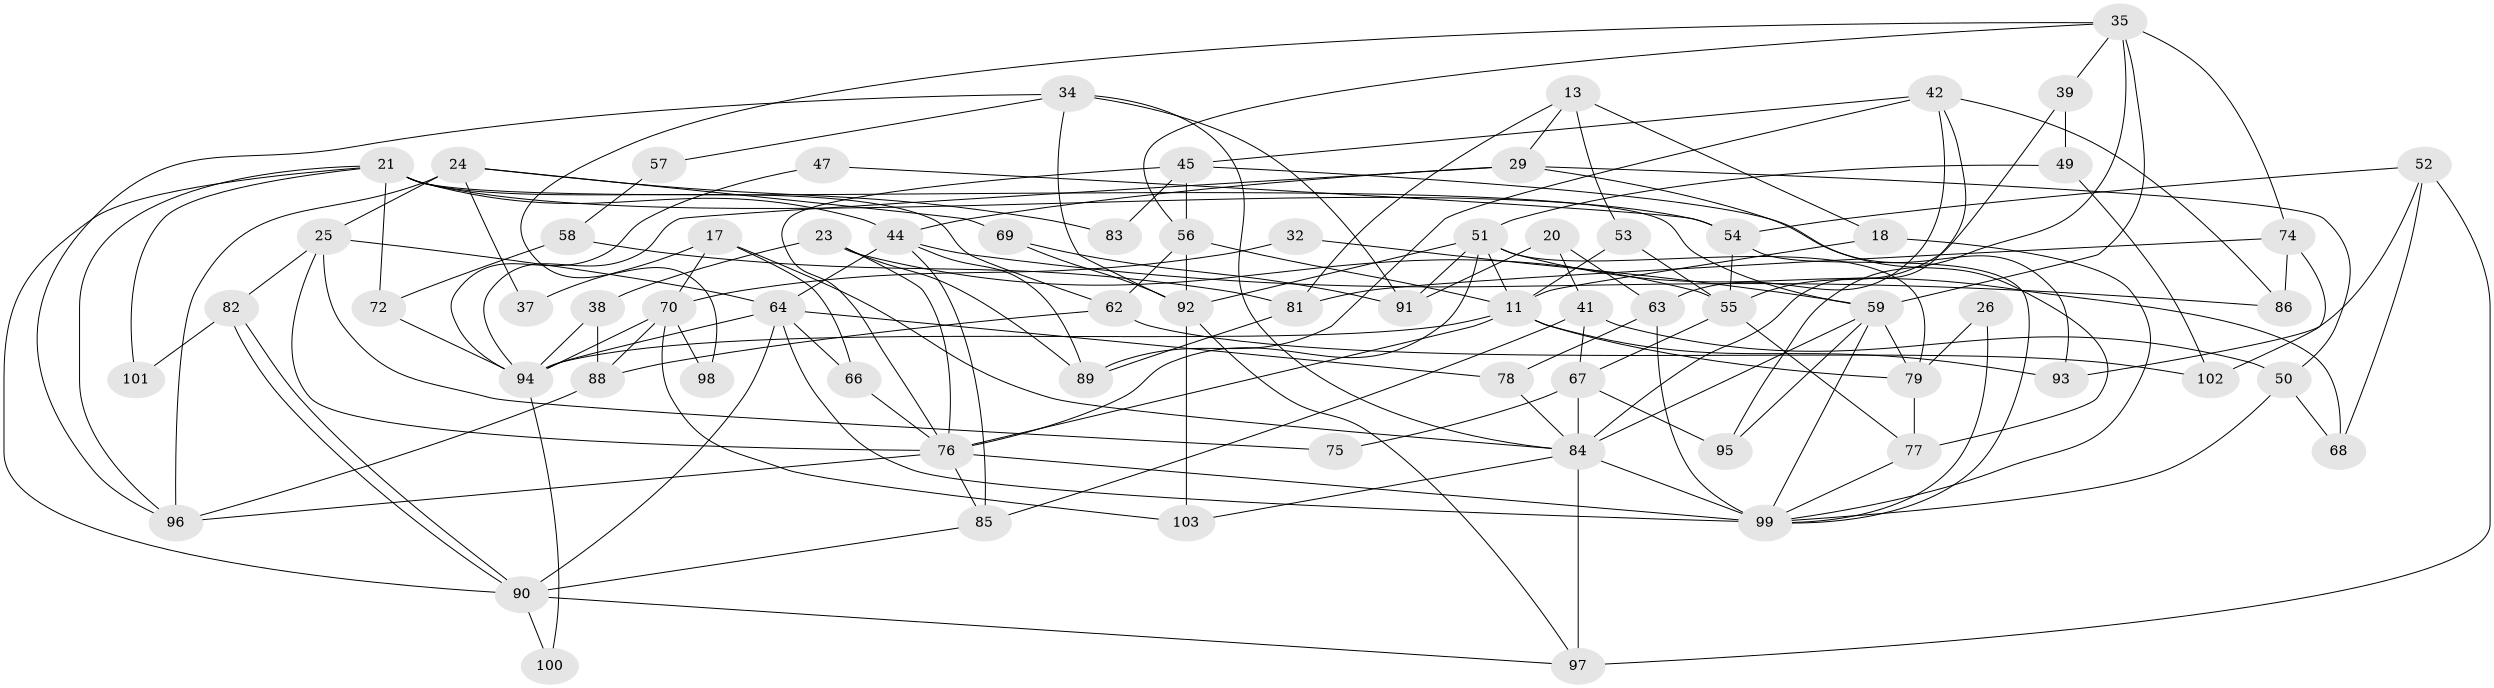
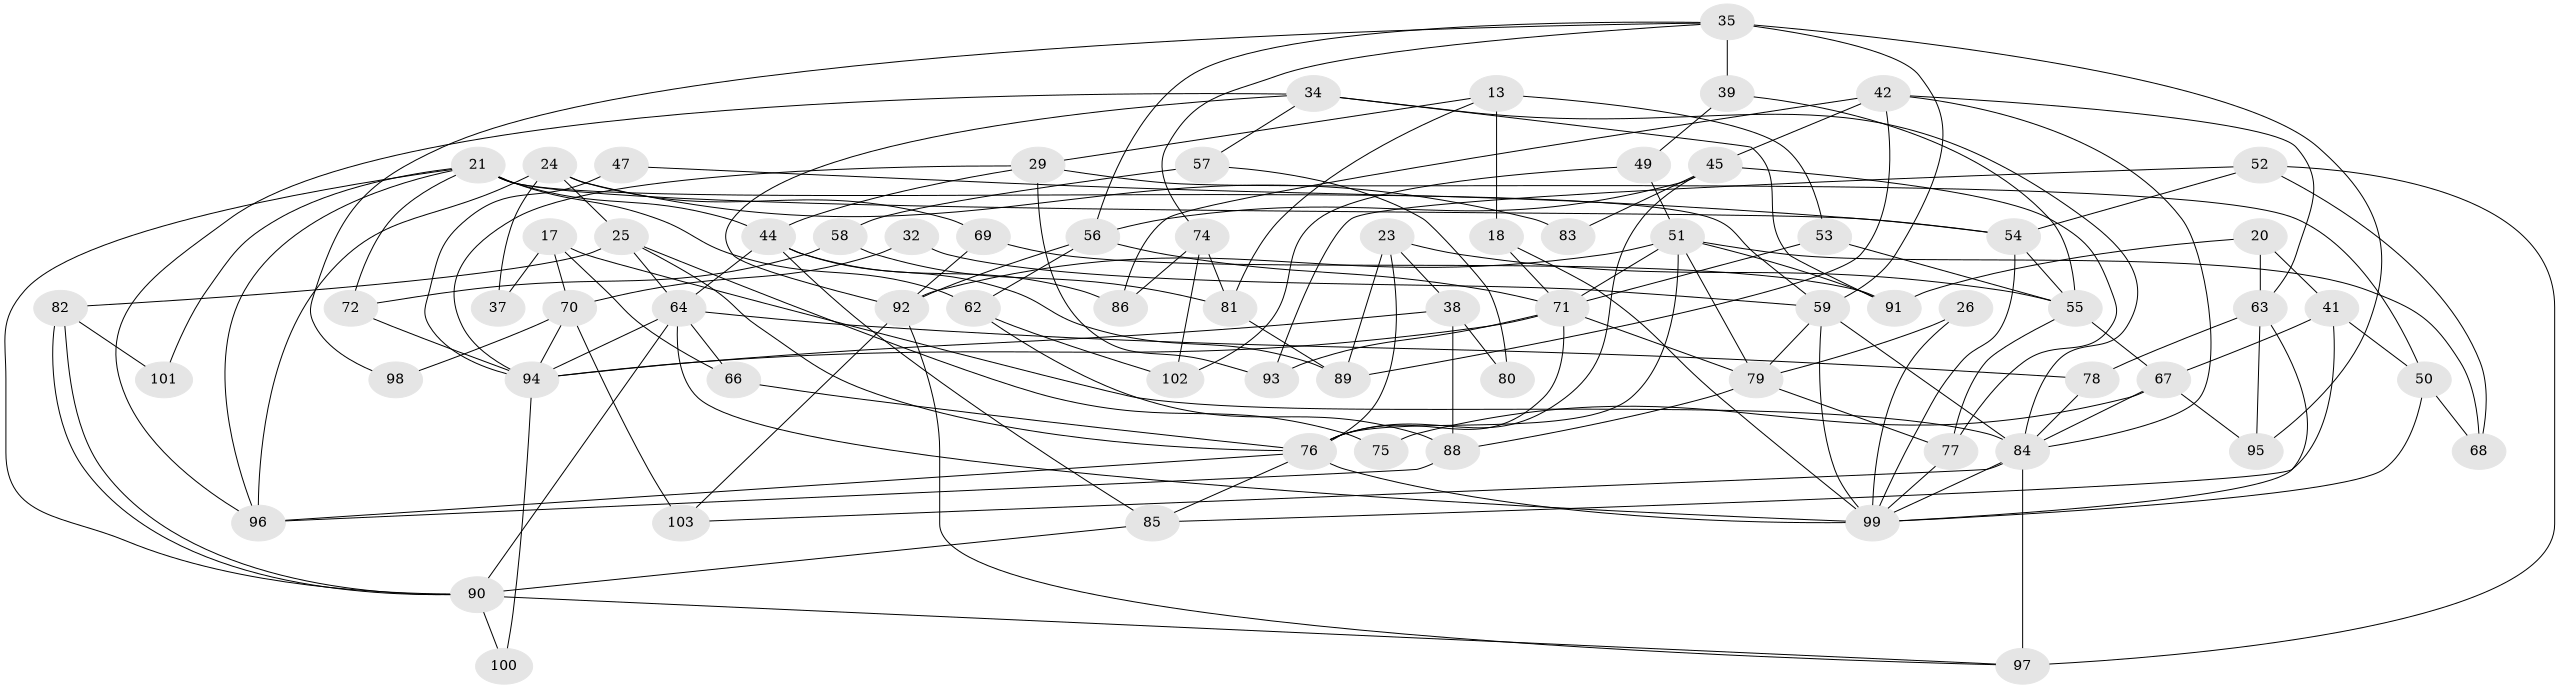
(1515, 308) -> (1562, 308)
(643, 335) -> (1607, 422)
none -> (1507, 380)
(1801, 380) -> (2258, 380)
